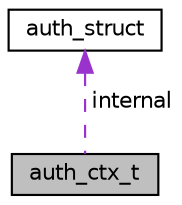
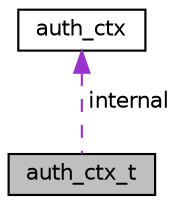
(85, 30) -> (82, 30)
